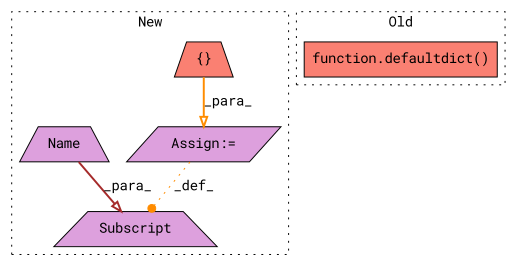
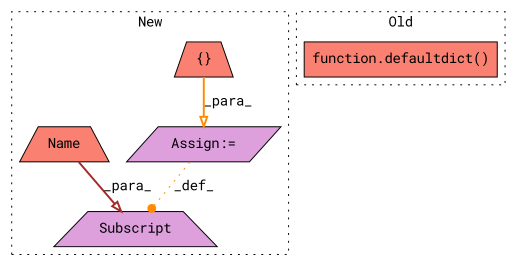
(64, 144) -> (64, 144)
